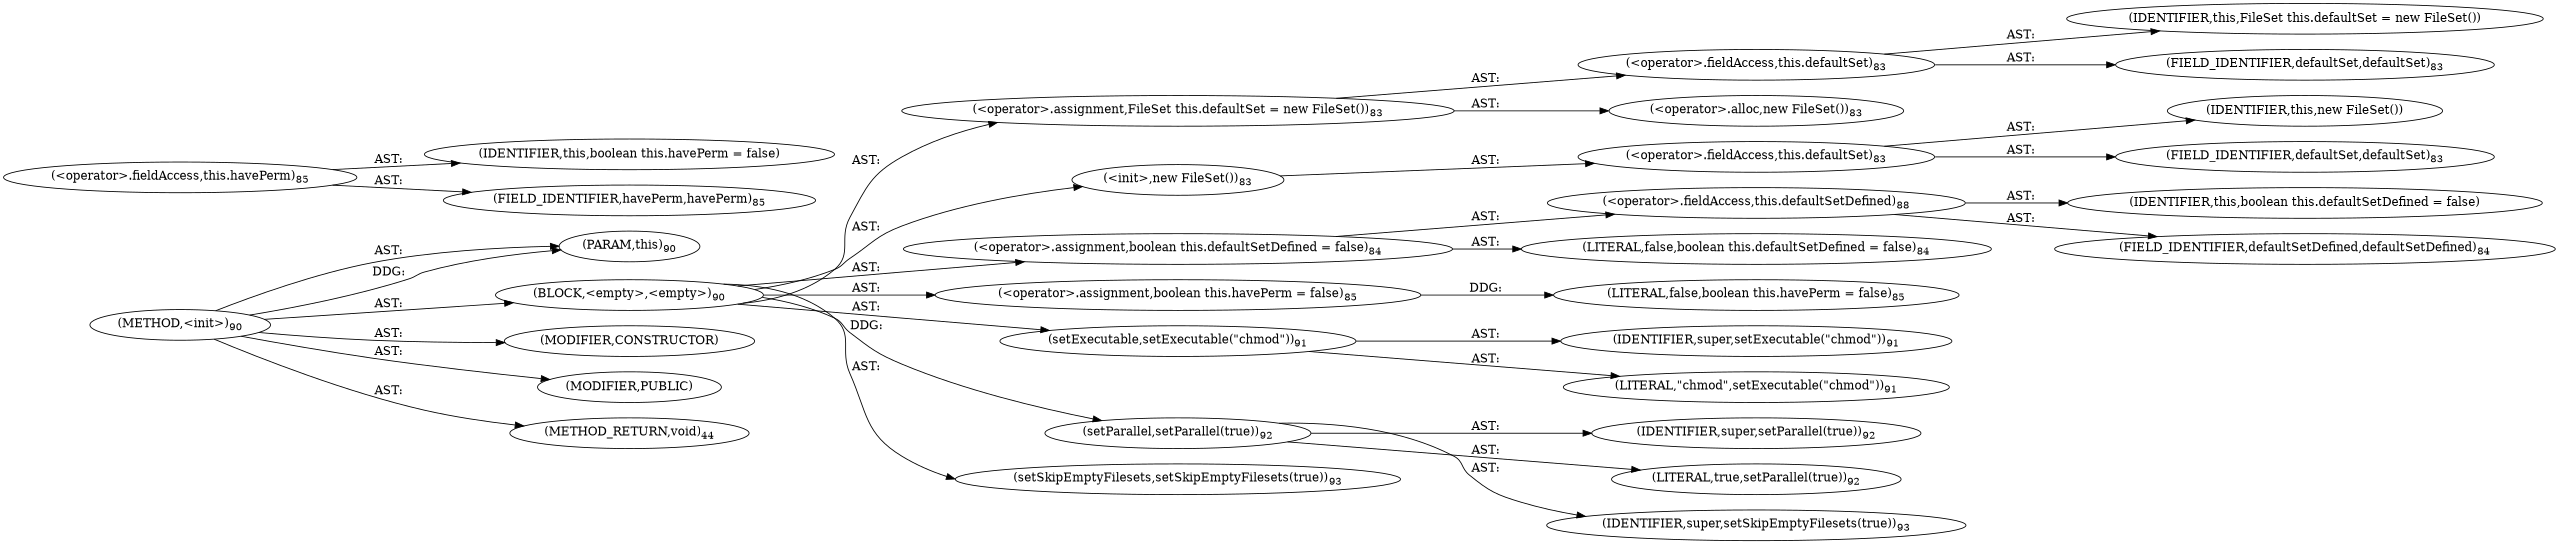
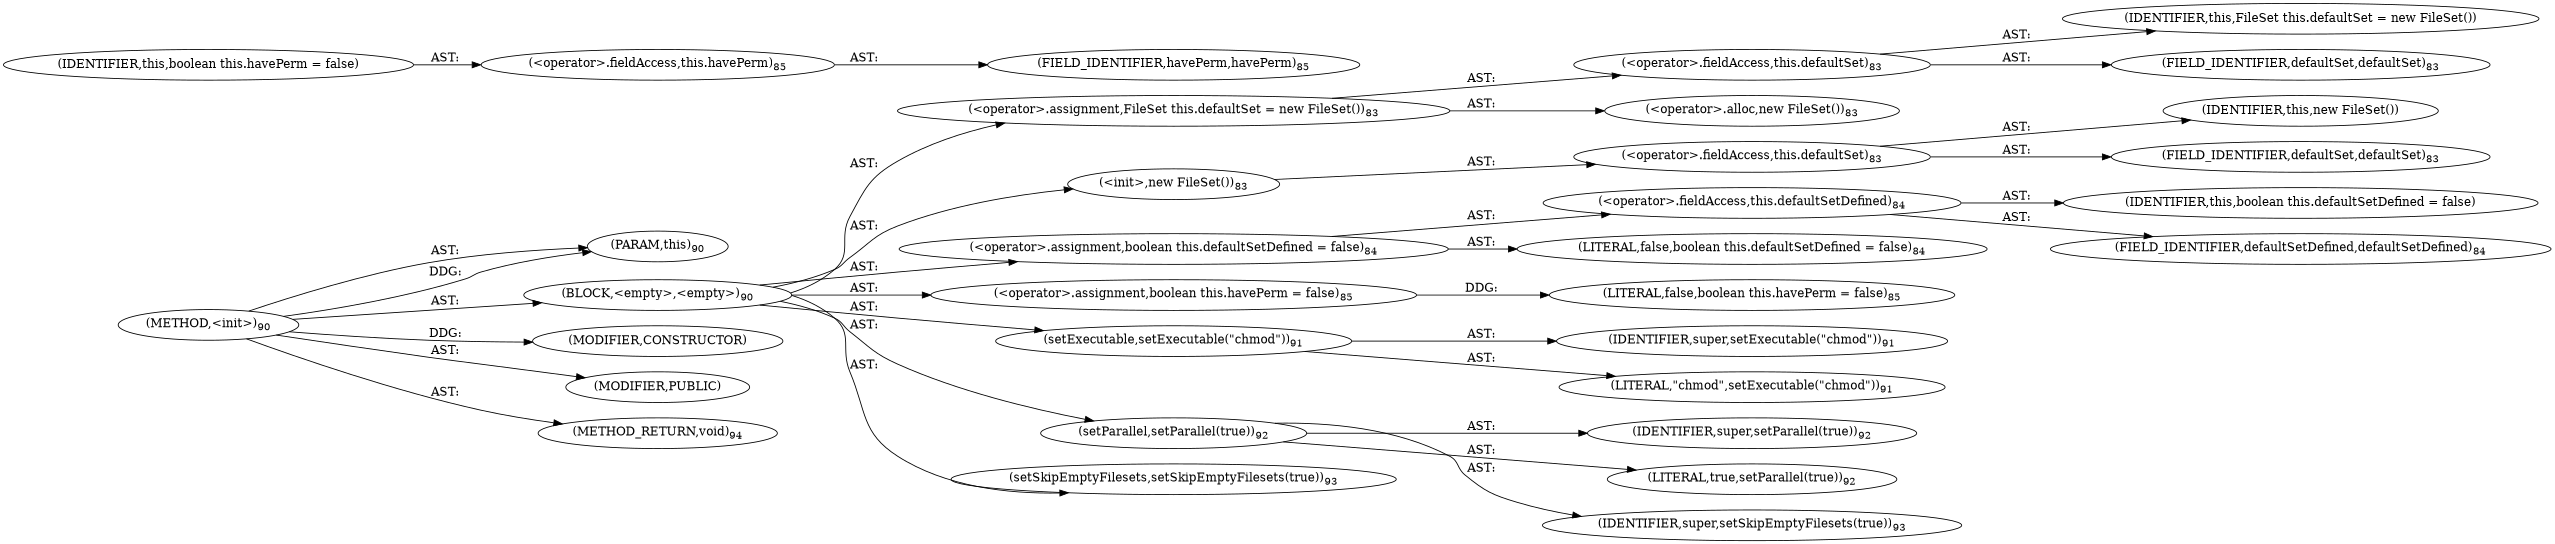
(392, 167) -> (443, 65)
(1903, 202) -> (1899, 202)
(868, 326) -> (866, 325)
(391, 334) -> (447, 334)
(708, 432) -> (736, 432)
